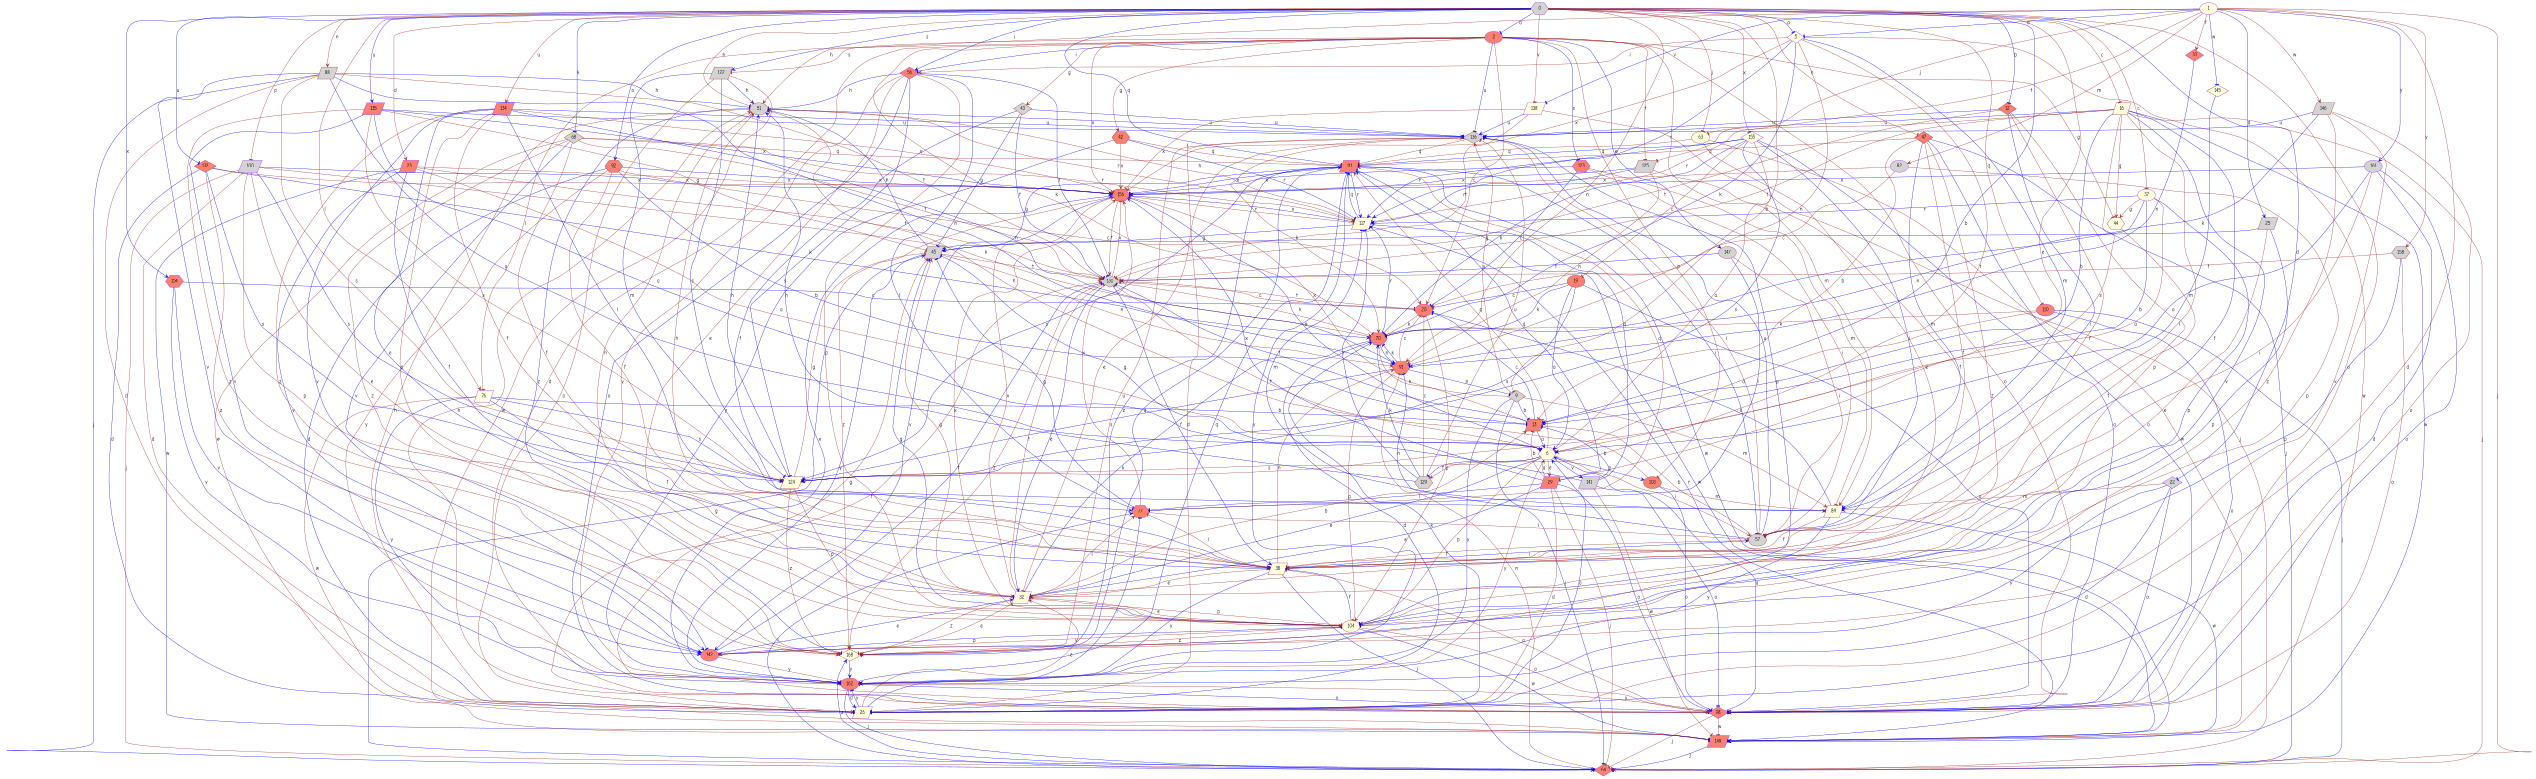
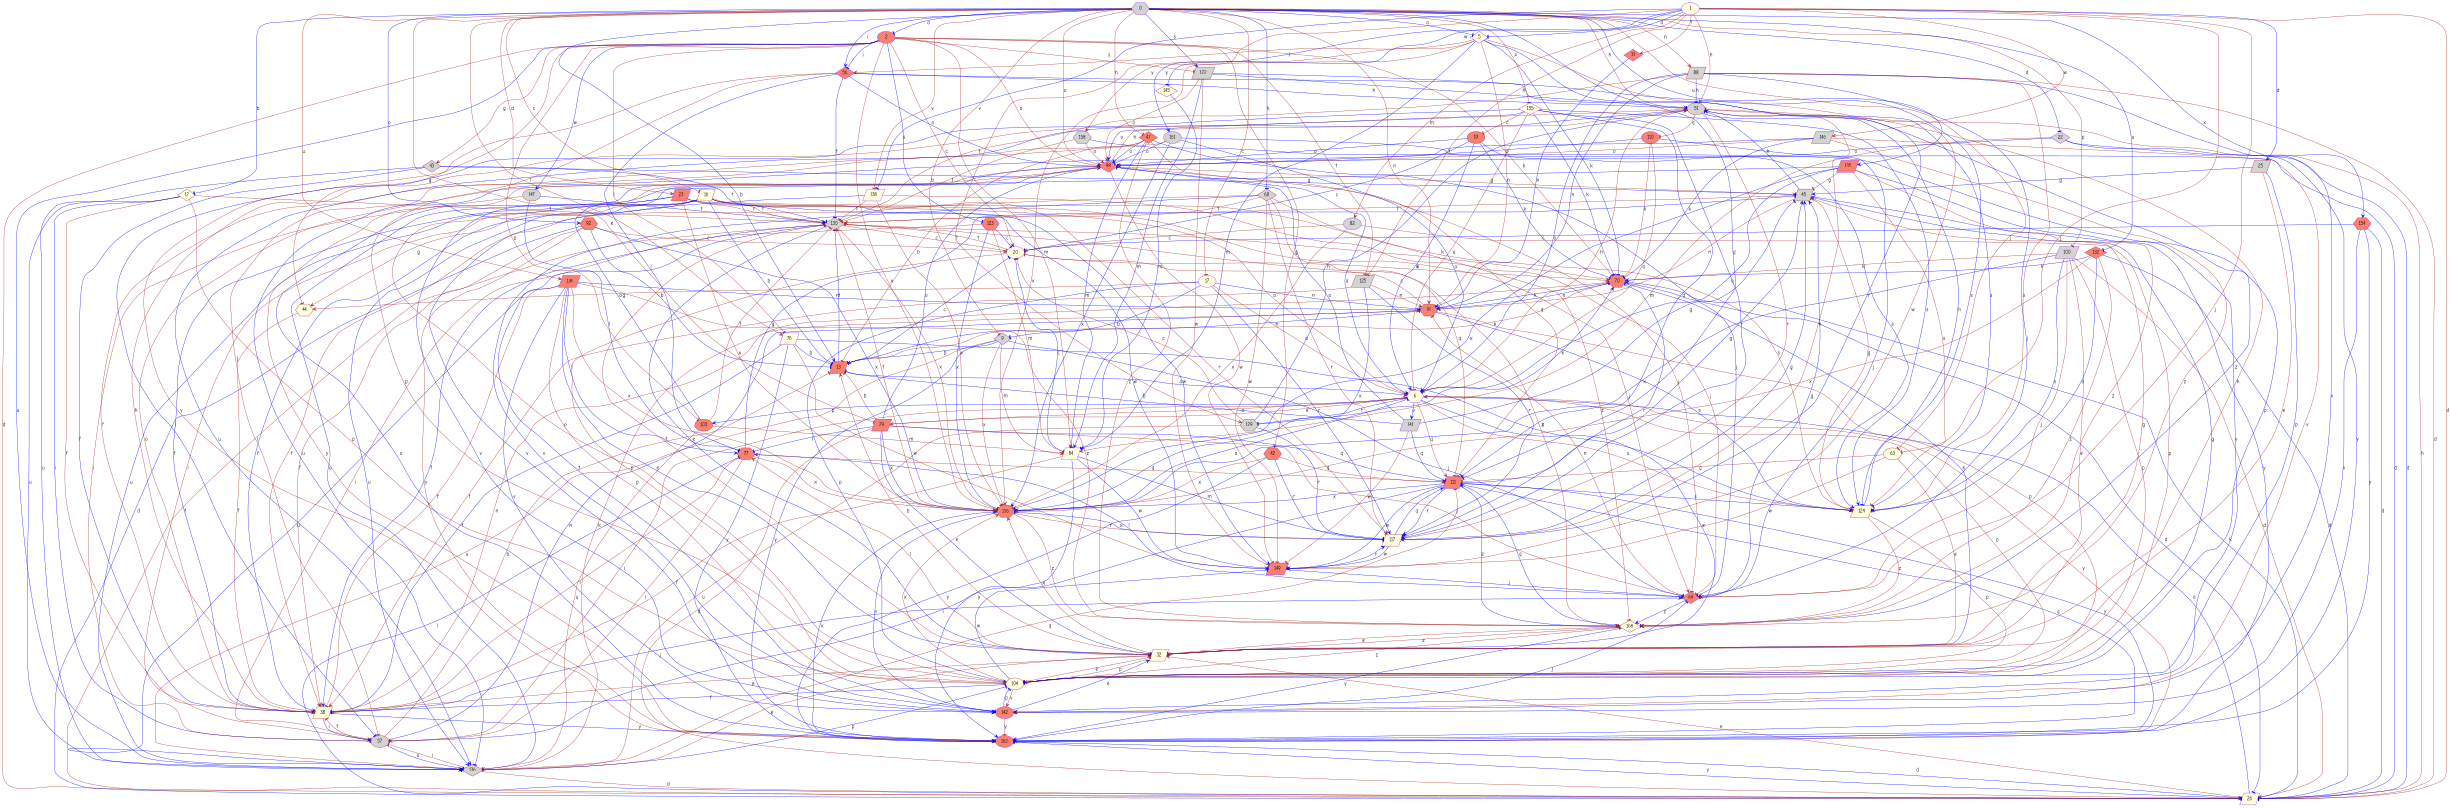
(1880, 27) -> (1682, 130)
(2007, 109) -> (187, 195)
(2147, 195) -> (1207, 281)
(1424, 310) -> (1015, 253)
(1138, 361) -> (575, 595)
(665, 386) -> none
(1517, 396) -> (1003, 339)
none -> (2382, 562)
